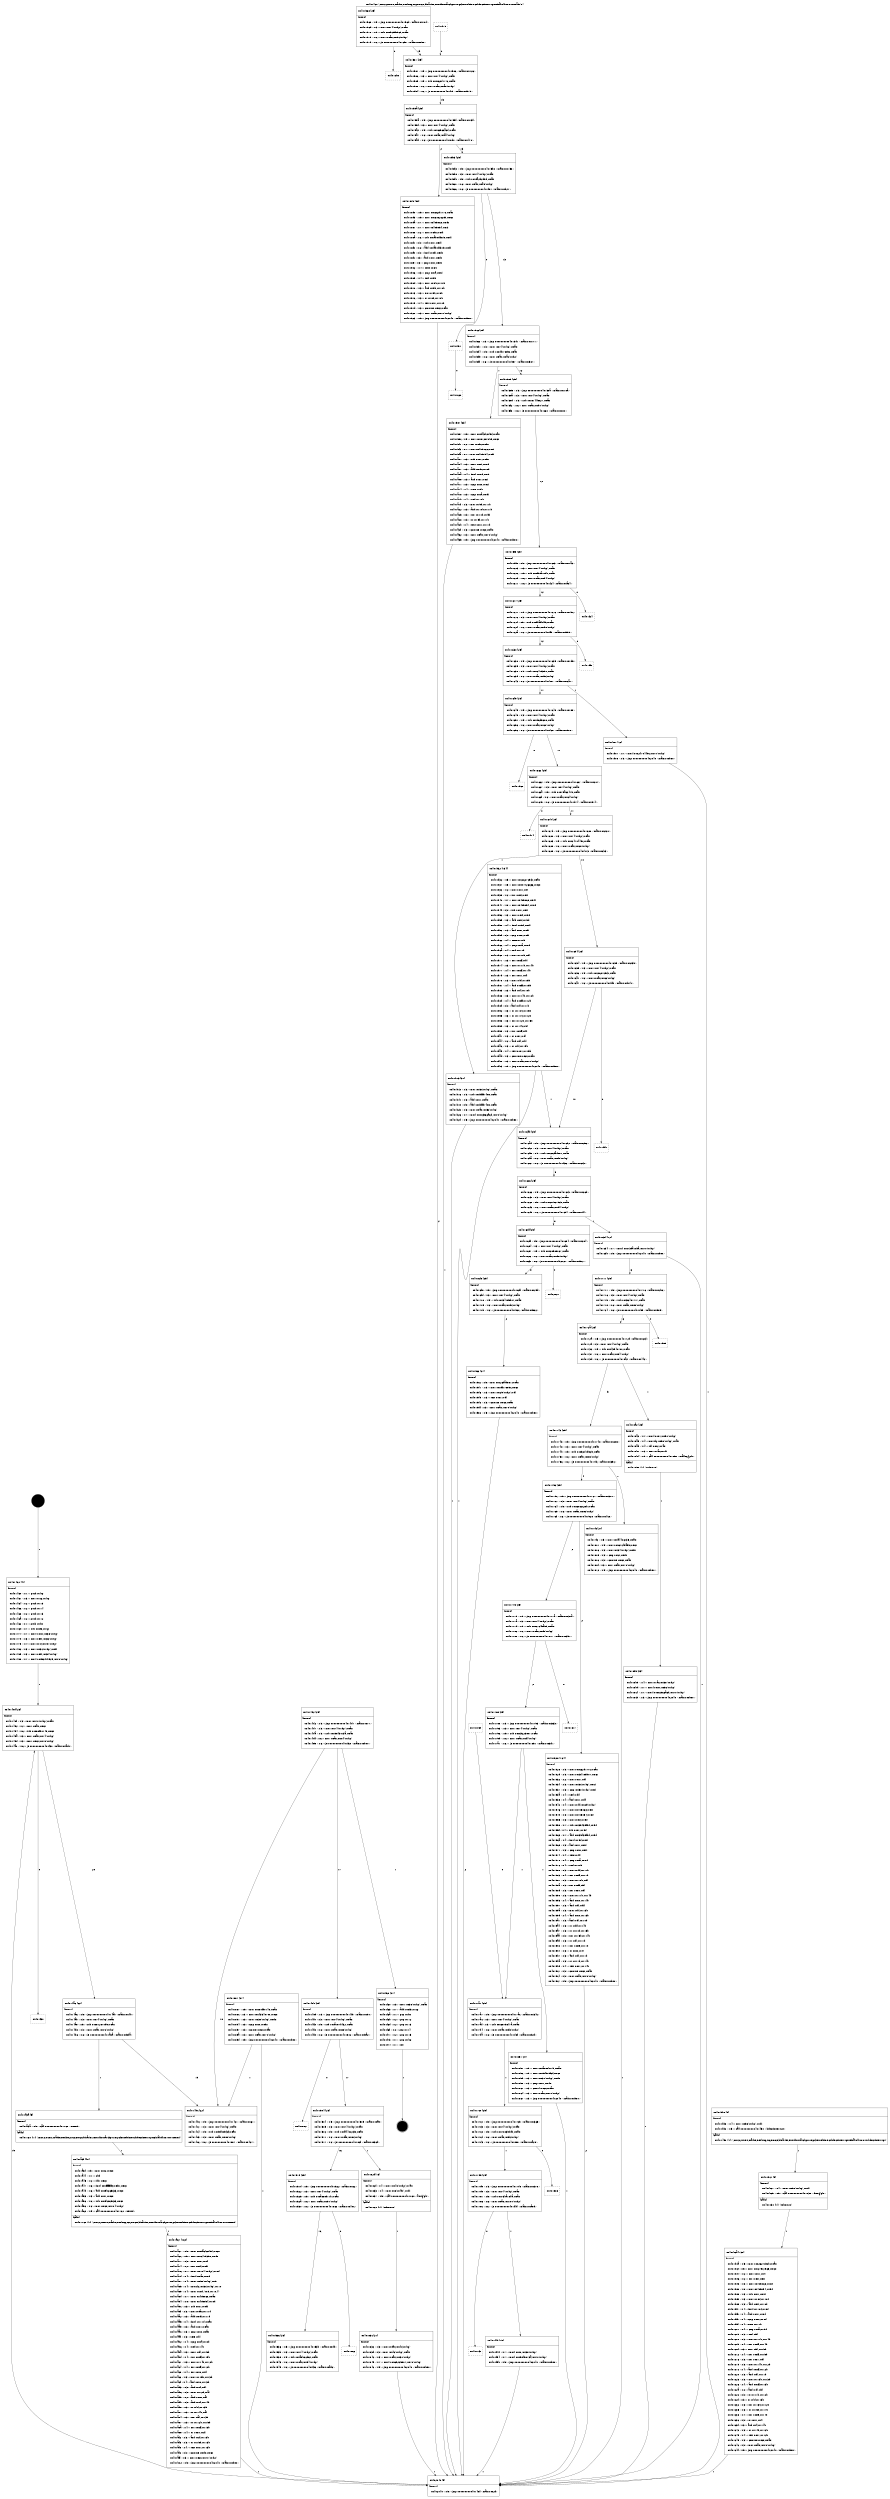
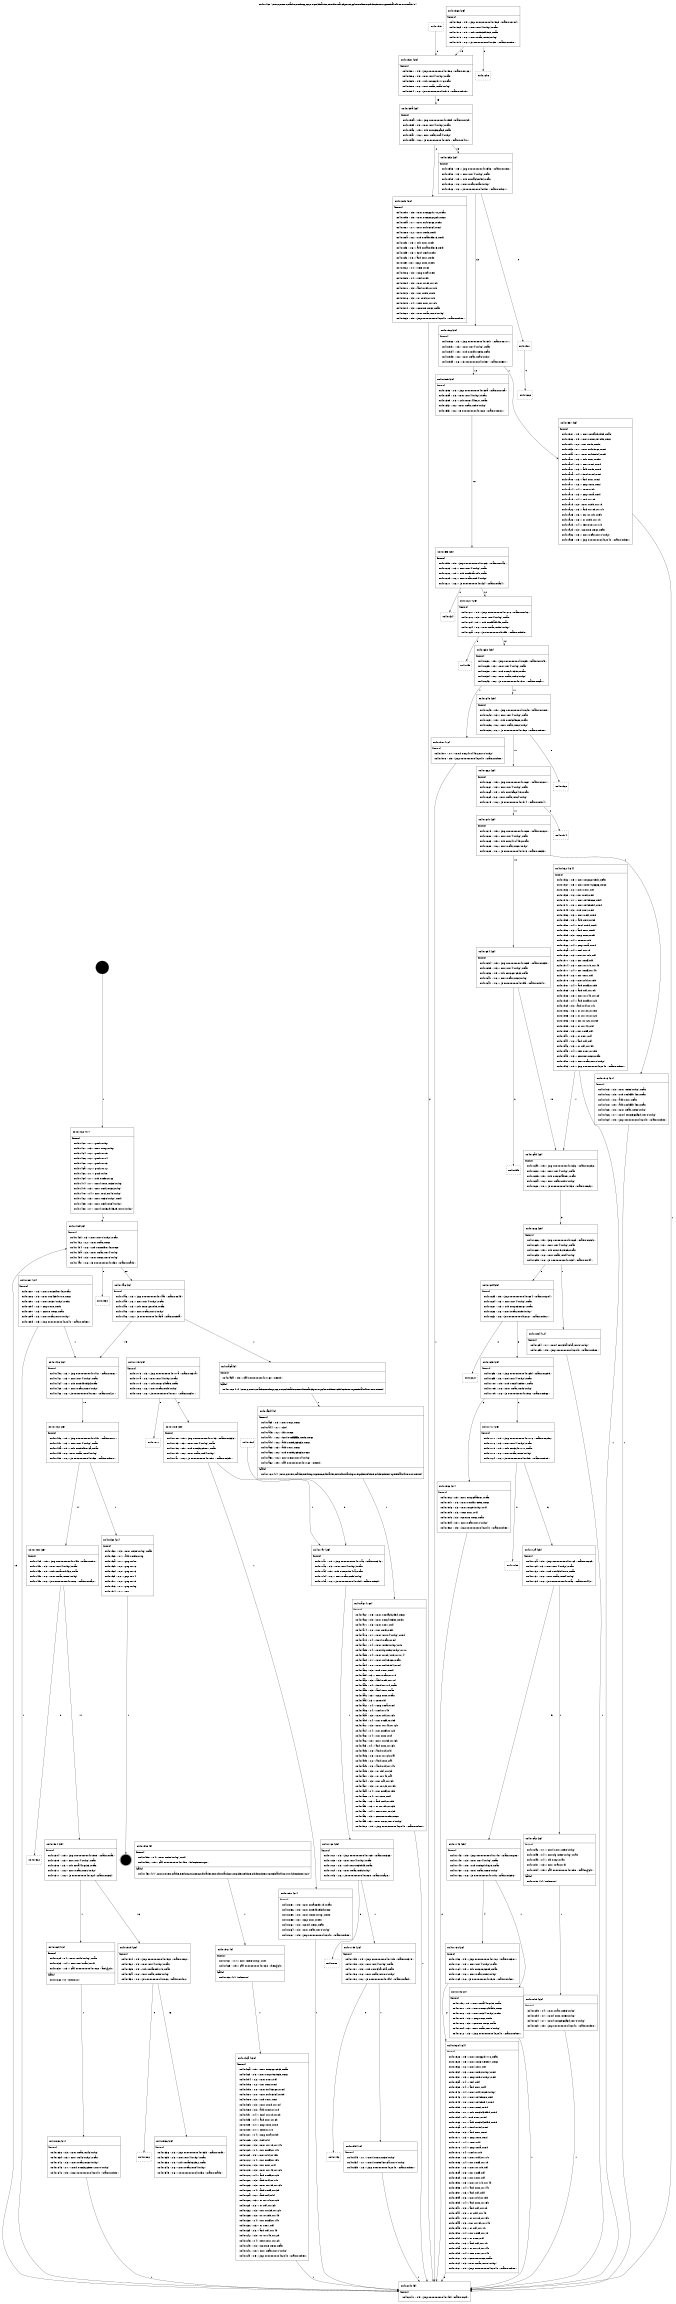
(630, 1265) -> (517, 1410)
(560, 1560) -> none
(240, 1918) -> (83, 1410)
